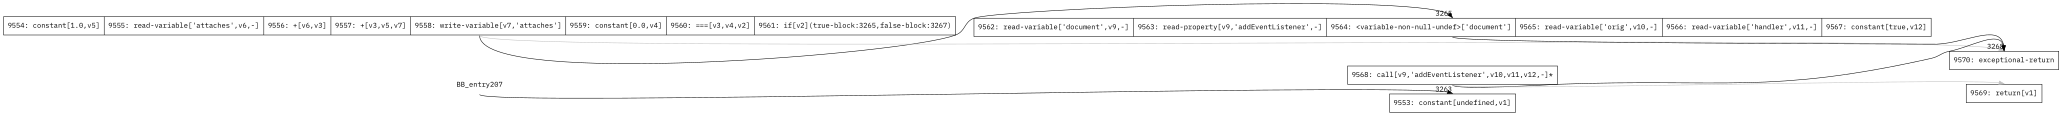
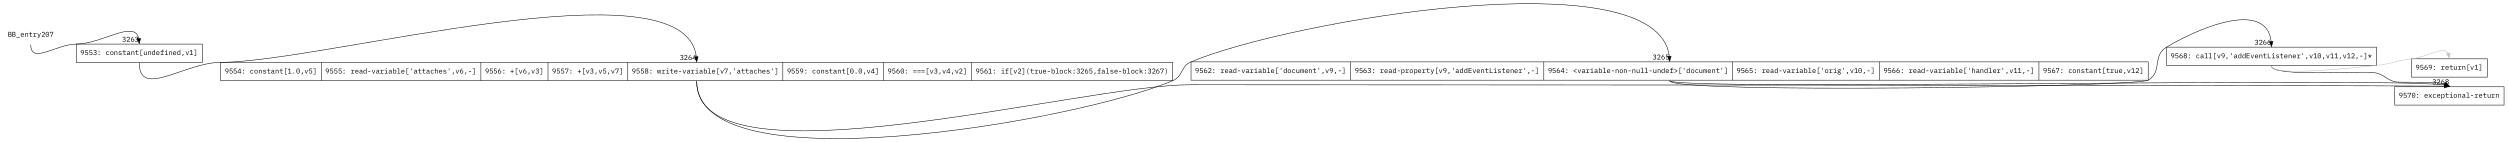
none -> (419, 34)
(1239, 43) -> (1558, 85)
none -> (2149, 80)
